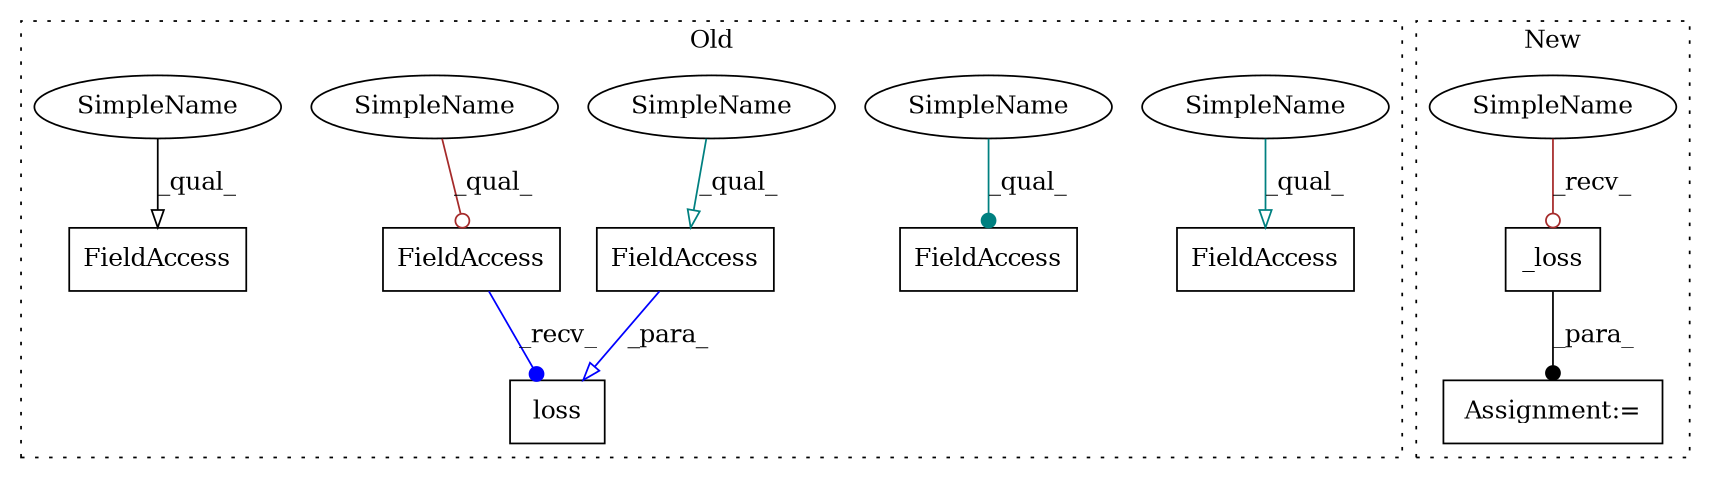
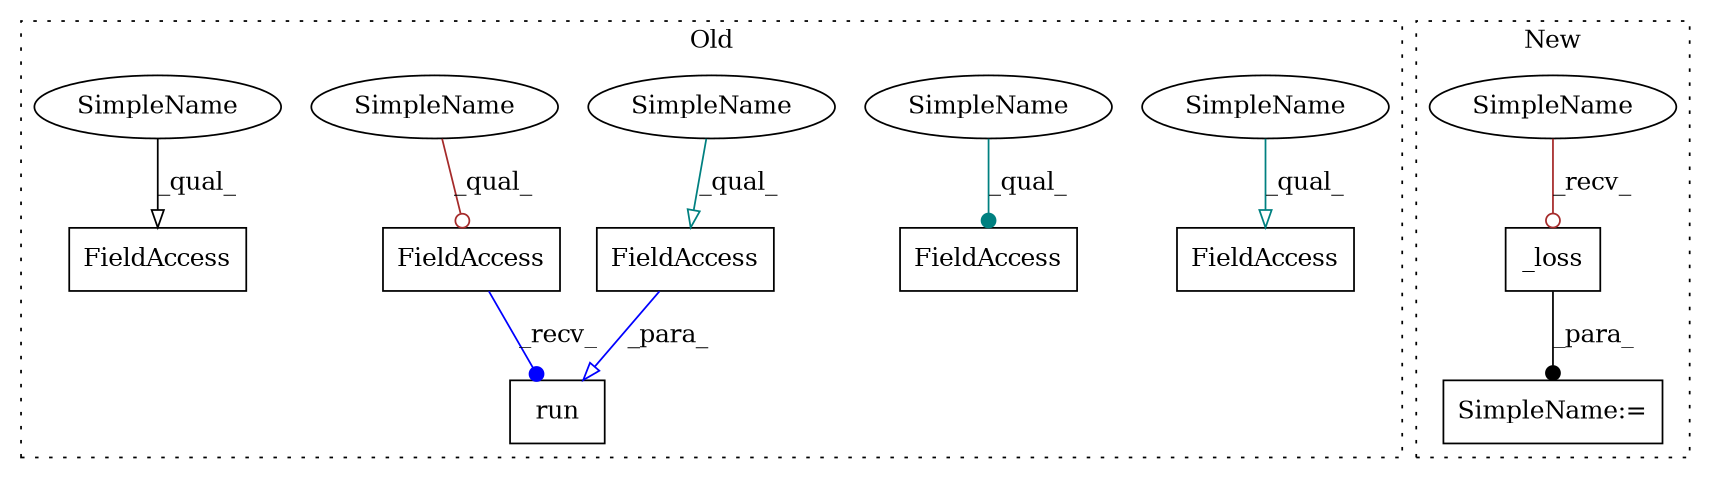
(557, 412) -> (557, 412)
(1553, 412) -> (1553, 412)
